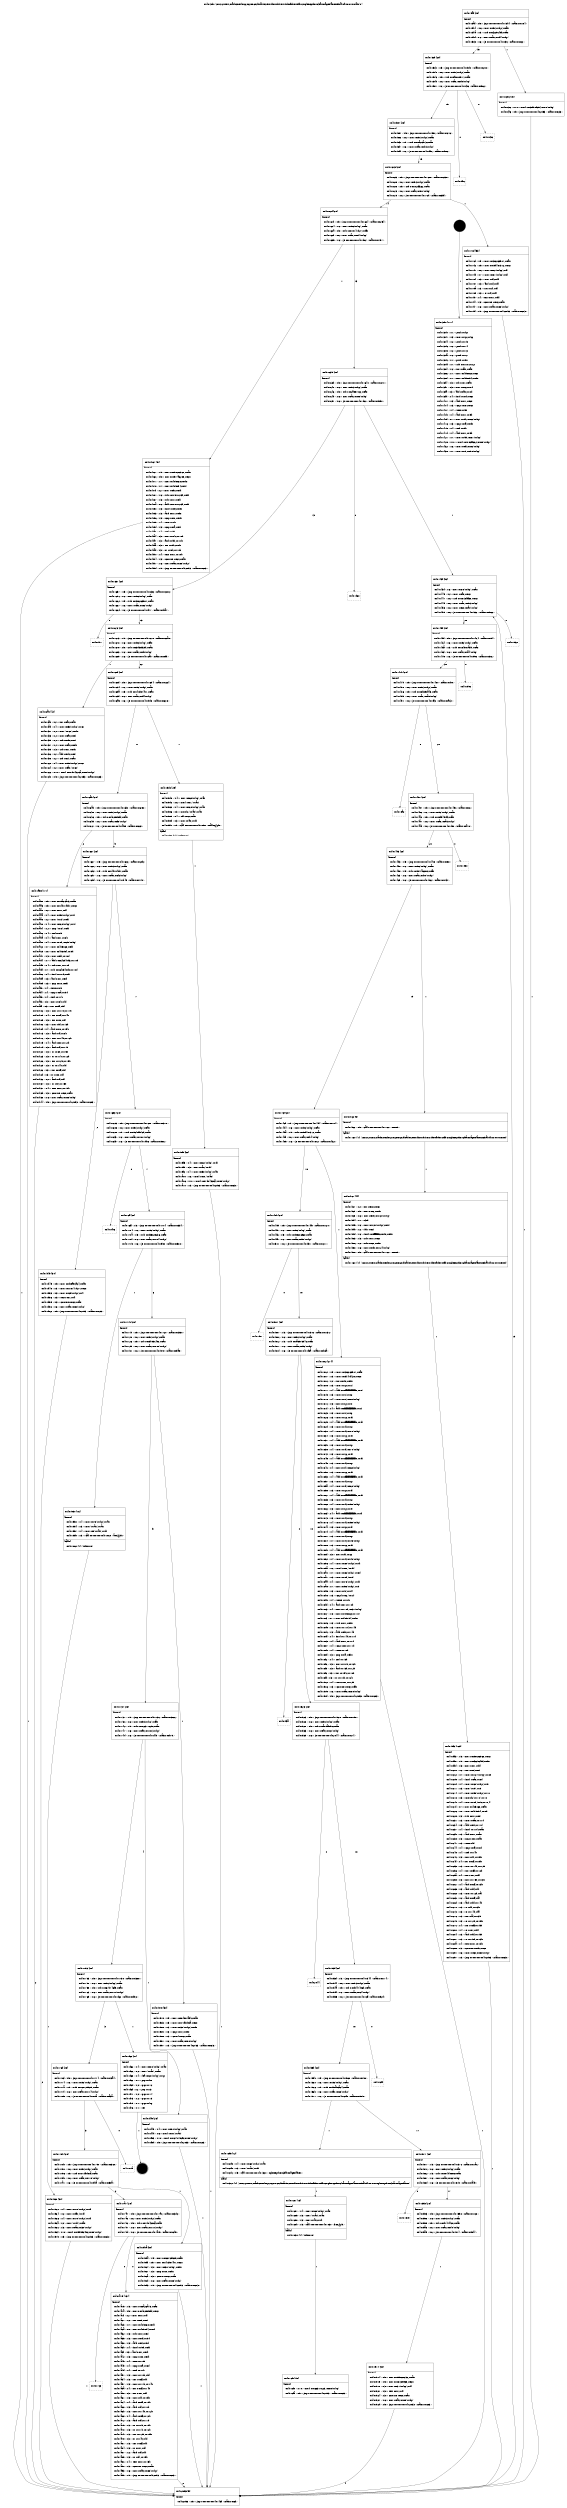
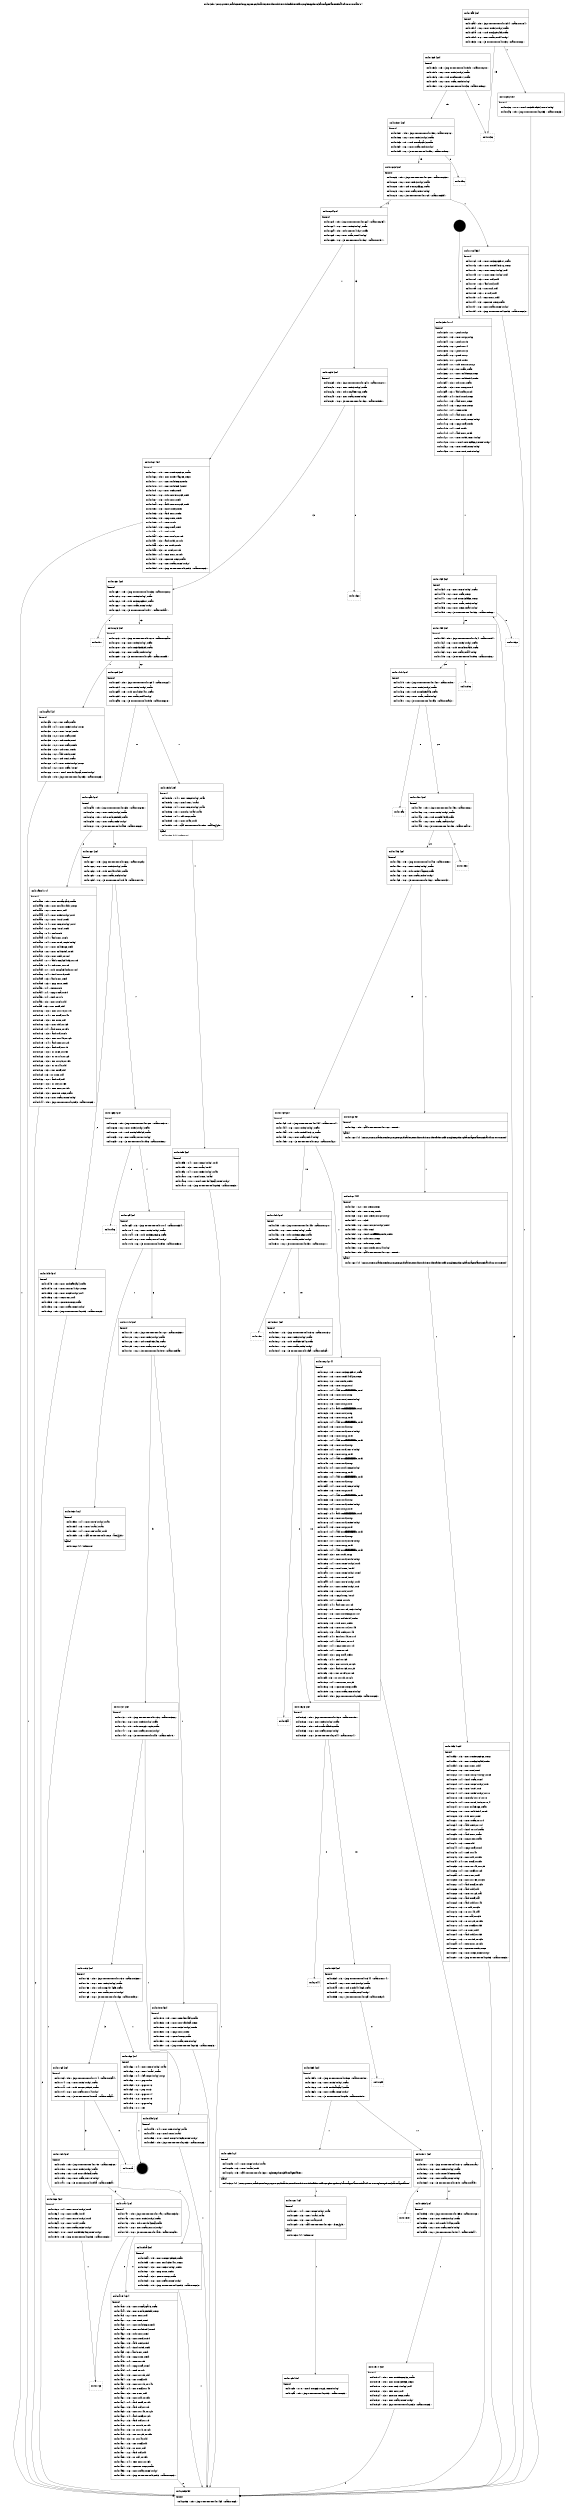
(477, 49) -> (492, 89)
(458, 133) -> (453, 165)
(408, 490) -> (463, 515)
(346, 2032) -> none
(53, 2408) -> (89, 2311)
